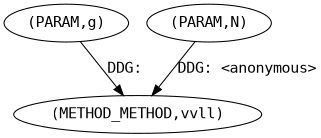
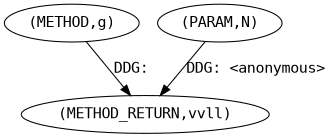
(66, 23) -> (72, 23)
(138, 114) -> (145, 114)
